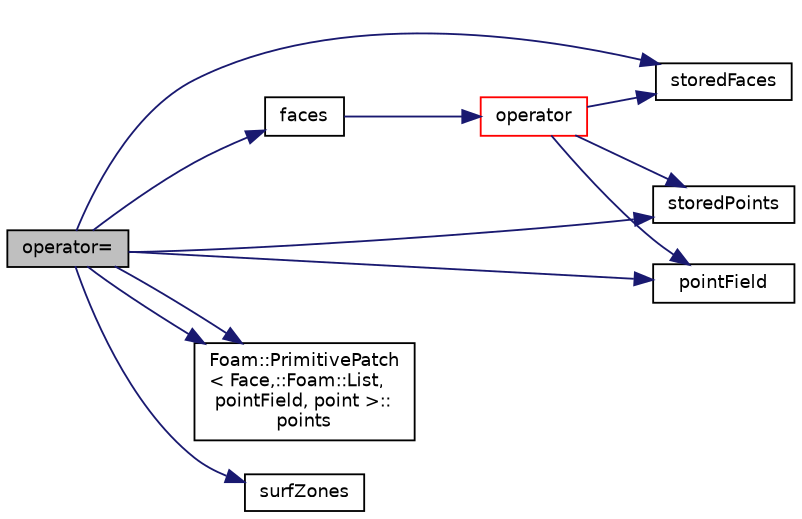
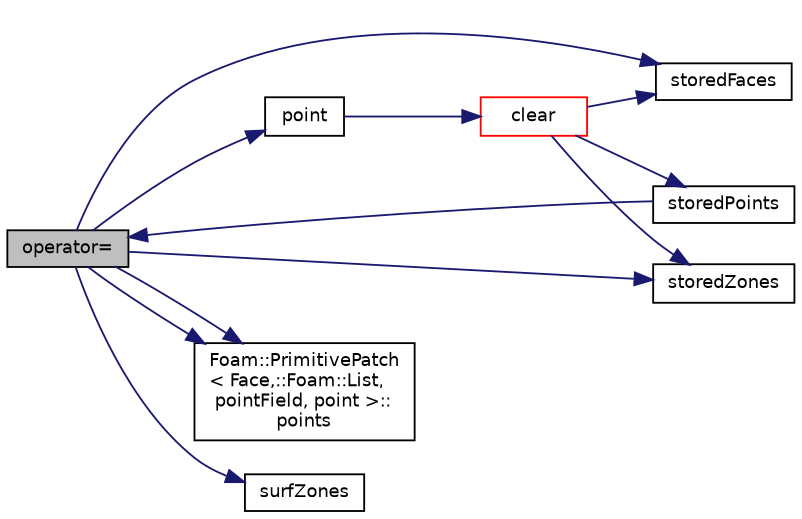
(305, 117) -> (305, 117)
(534, 117) -> (534, 117)
(382, 240) -> (400, 214)
(724, 284) -> (724, 284)
